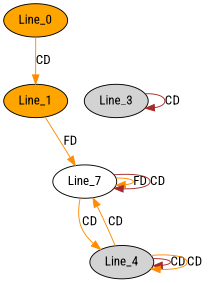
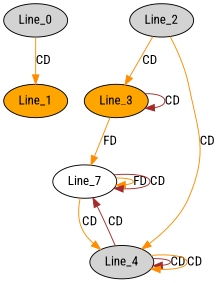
(36, 20) -> (36, 20)
none -> (162, 20)
(116, 101) -> (116, 101)
(58, 137) -> (102, 137)
(107, 226) -> (107, 226)
